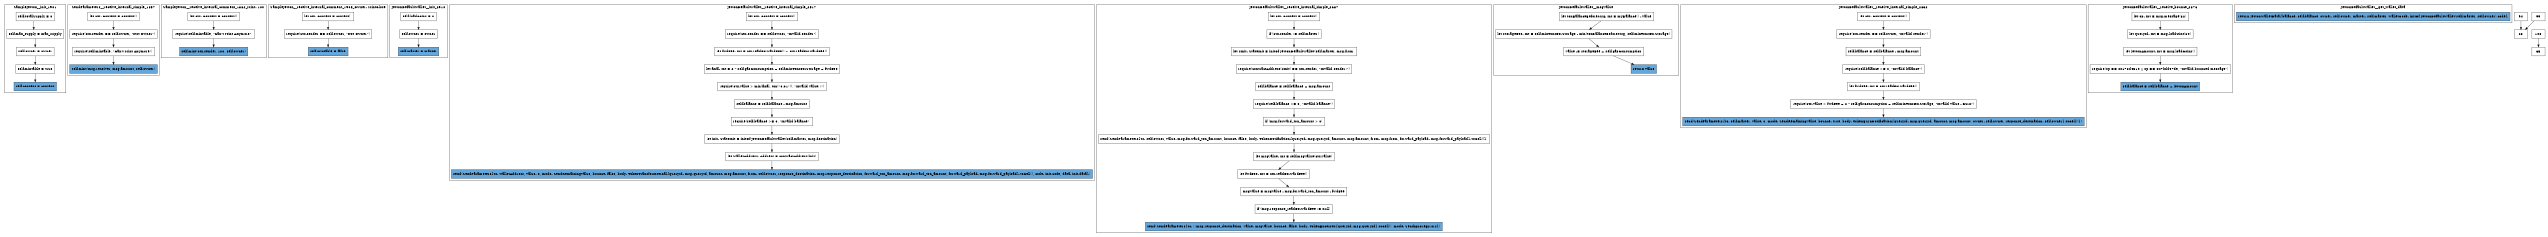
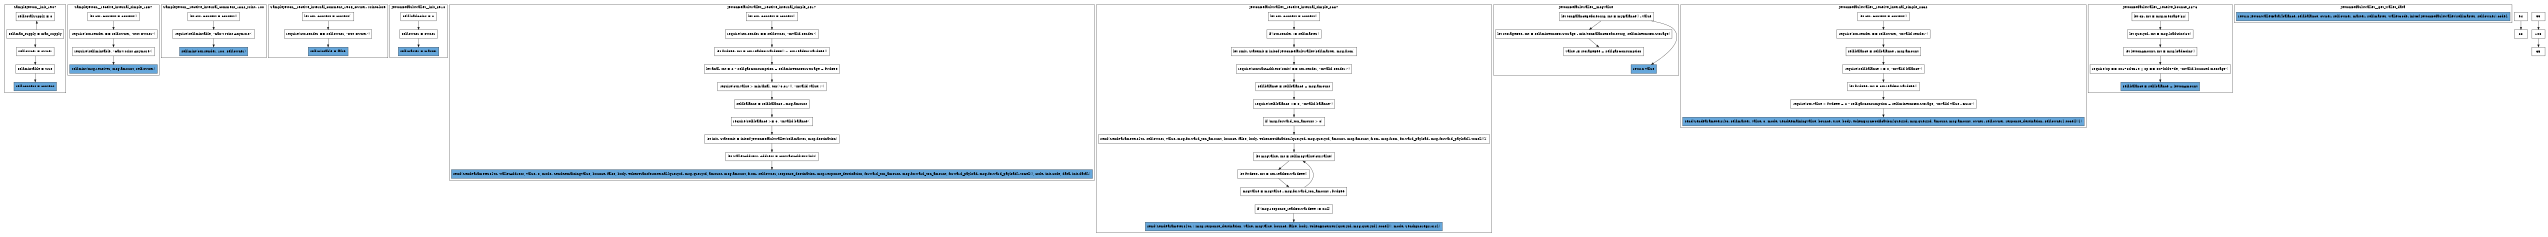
(35, 7) -> (35, 7)
(114, 7) -> (114, 7)
(34, 24) -> (37, 27)
(2531, 24) -> (2538, 24)
none -> (2160, 42)
(1623, 60) -> (1677, 39)
(1294, 199) -> (1313, 175)
